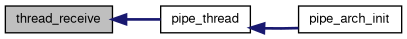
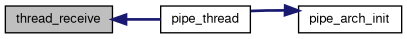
(281, 28) -> (268, 10)
